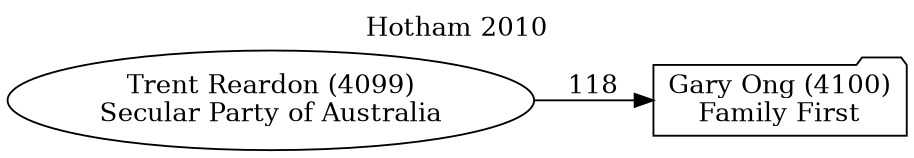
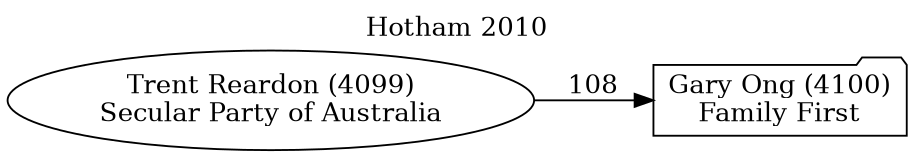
(594, 86) -> (594, 86)
